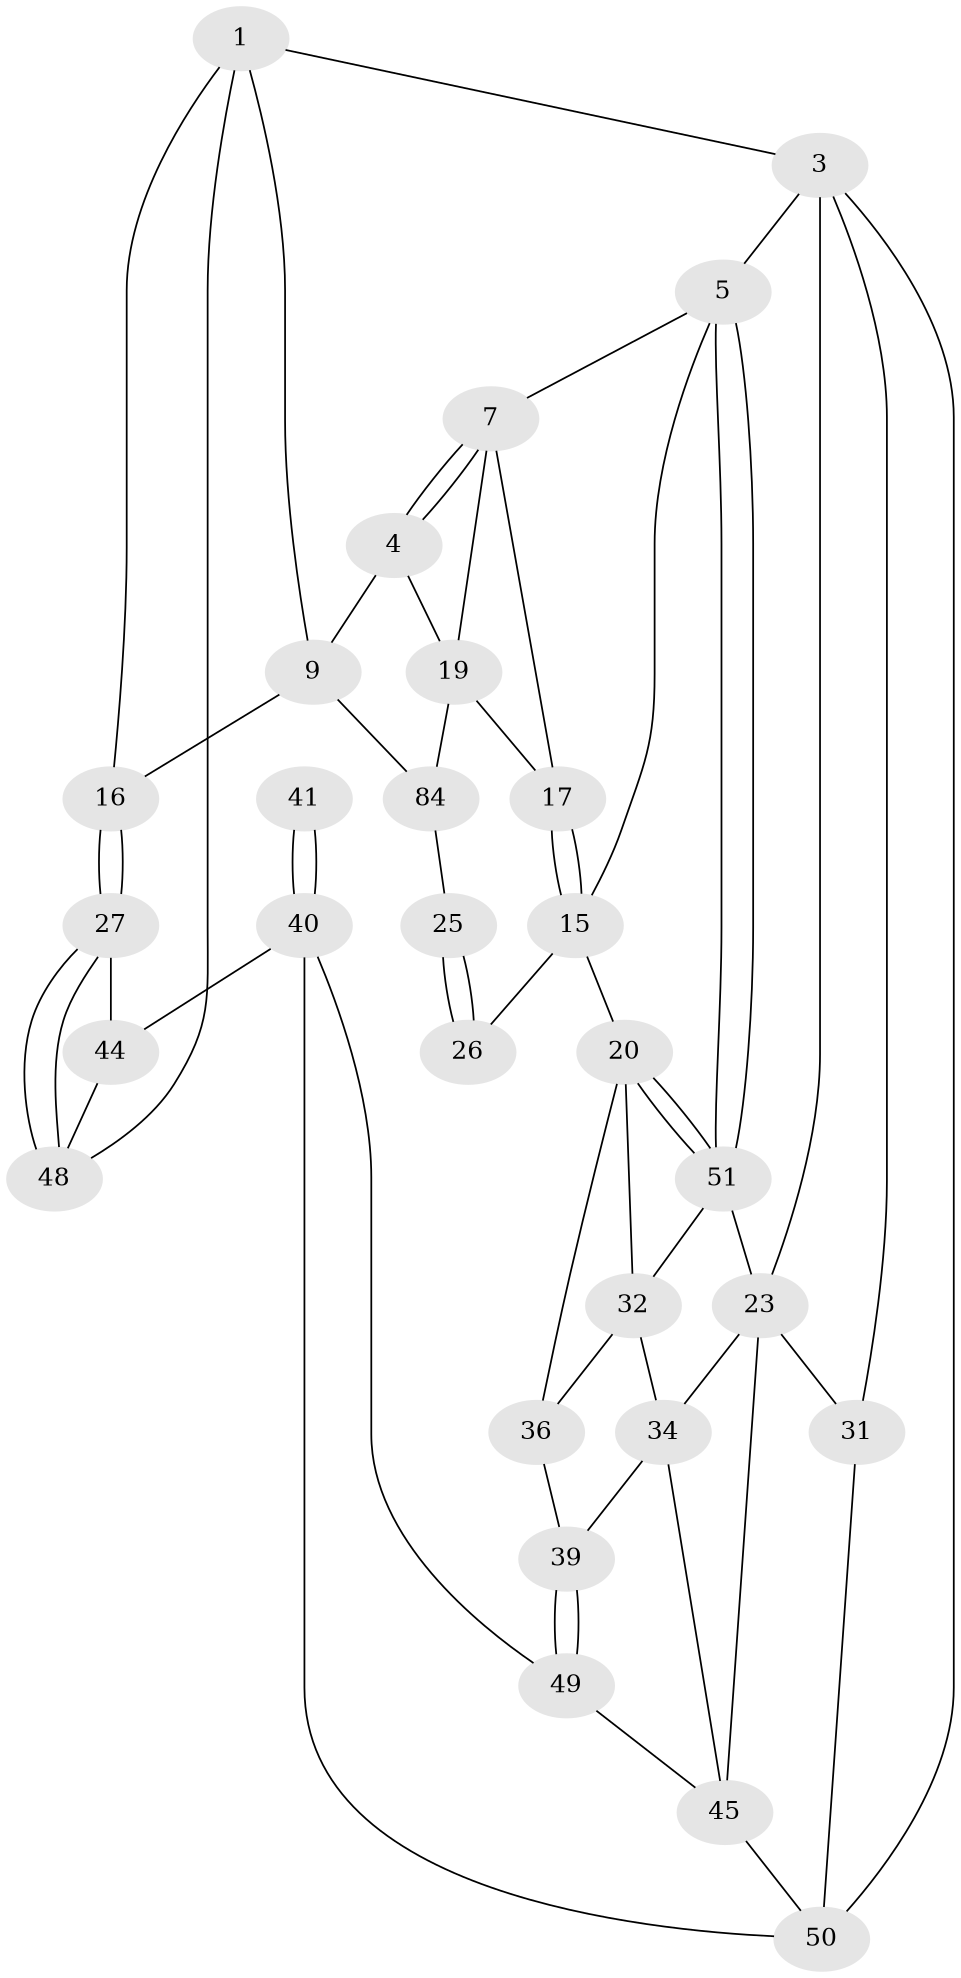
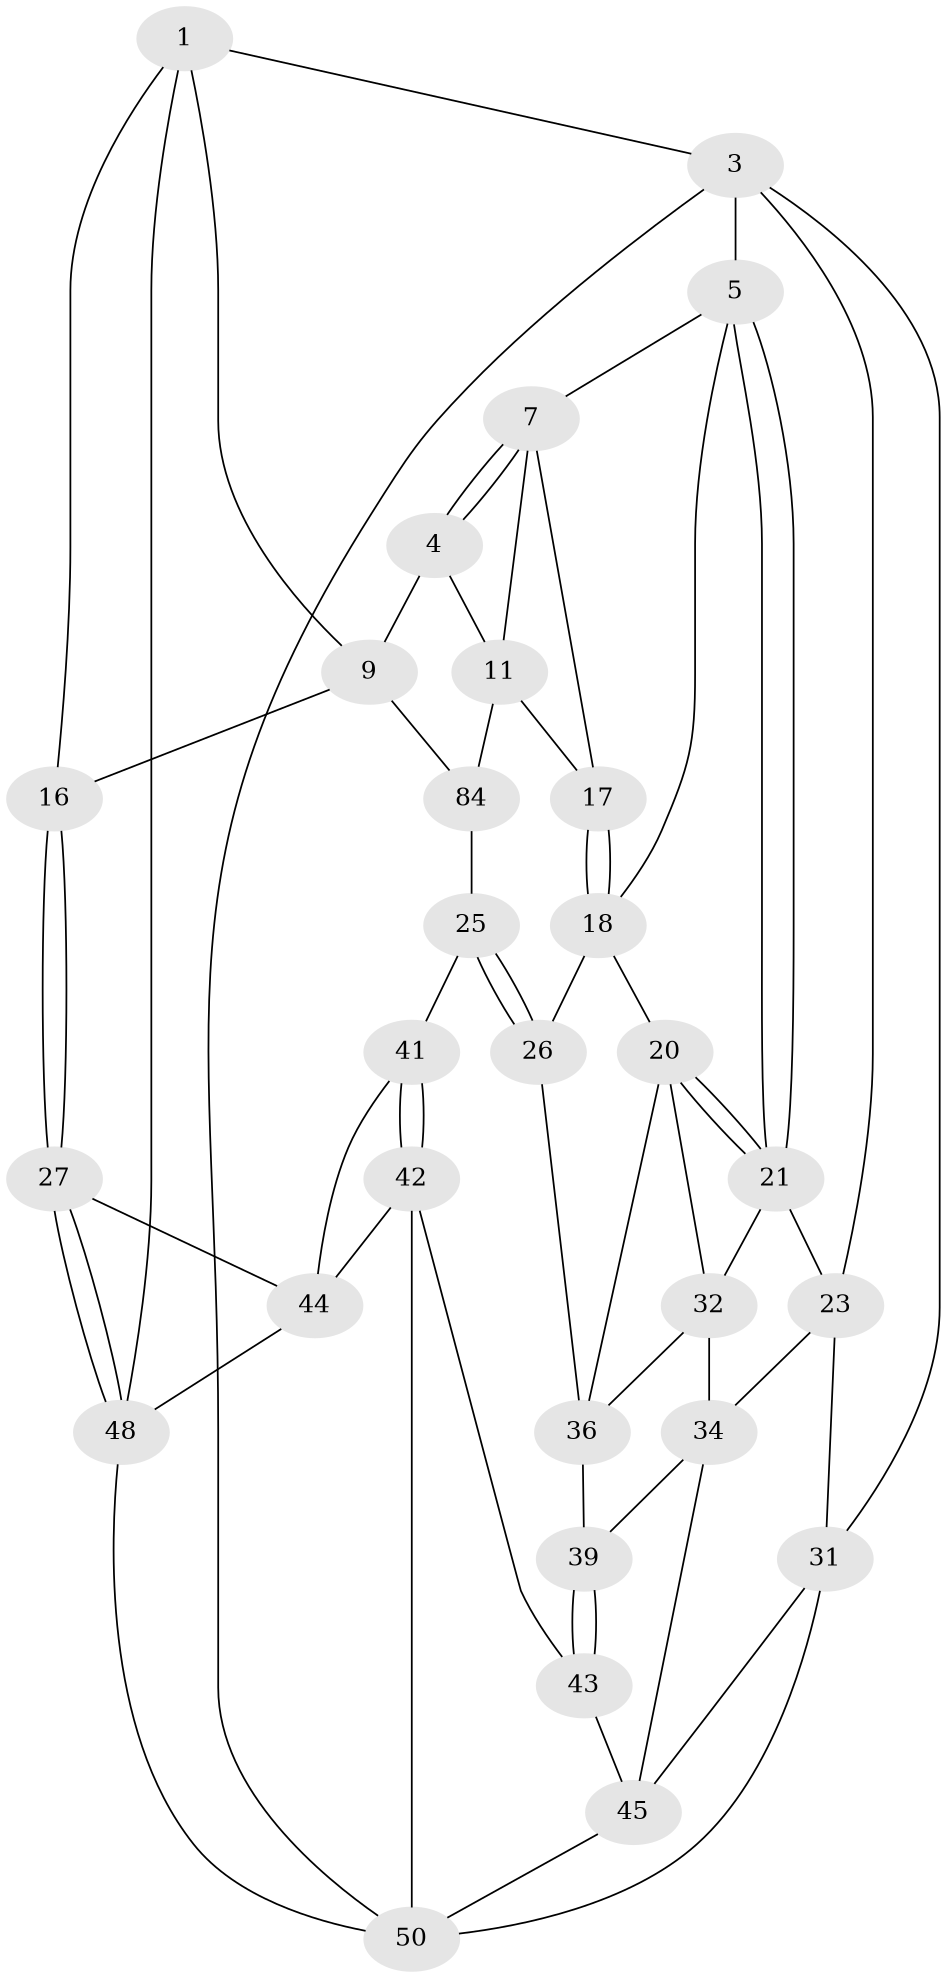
(454, 672) -> (500, 672)
(304, 926) -> (412, 1179)
(575, 926) -> (598, 926)
none -> (442, 989)
none -> (339, 1172)
(723, 1179) -> (776, 1179)
none -> (560, 1242)
(743, 1559) -> (730, 1686)
(567, 1686) -> (584, 1686)
none -> (146, 1757)
